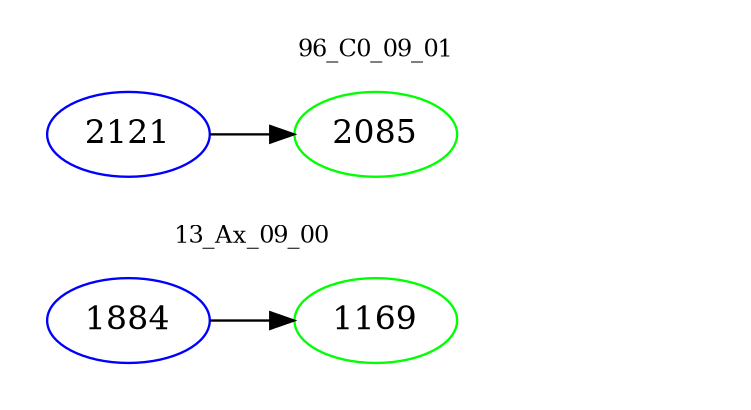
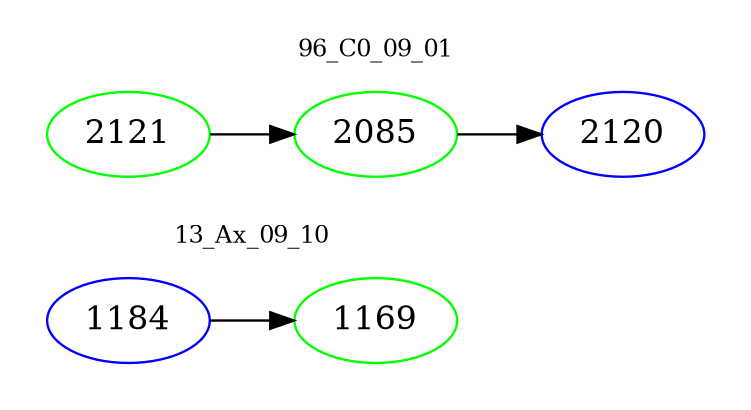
(128, 134) -> (128, 134)
none -> (623, 134)
(252, 237) -> (252, 237)
(128, 321) -> (128, 321)
